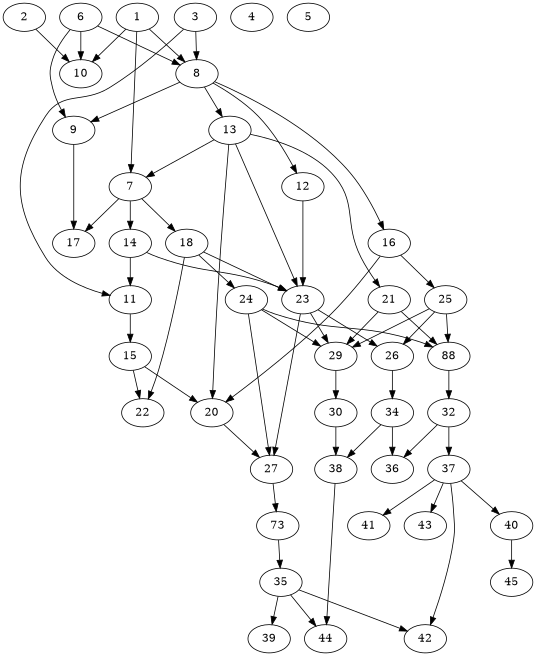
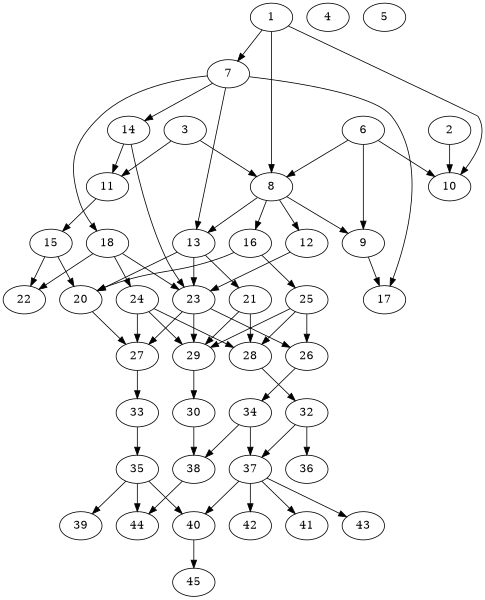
(184, 157) -> (212, 155)
(449, 356) -> (250, 356)
(392, 437) -> (250, 437)
(278, 526) -> (137, 413)
(349, 609) -> (162, 494)
